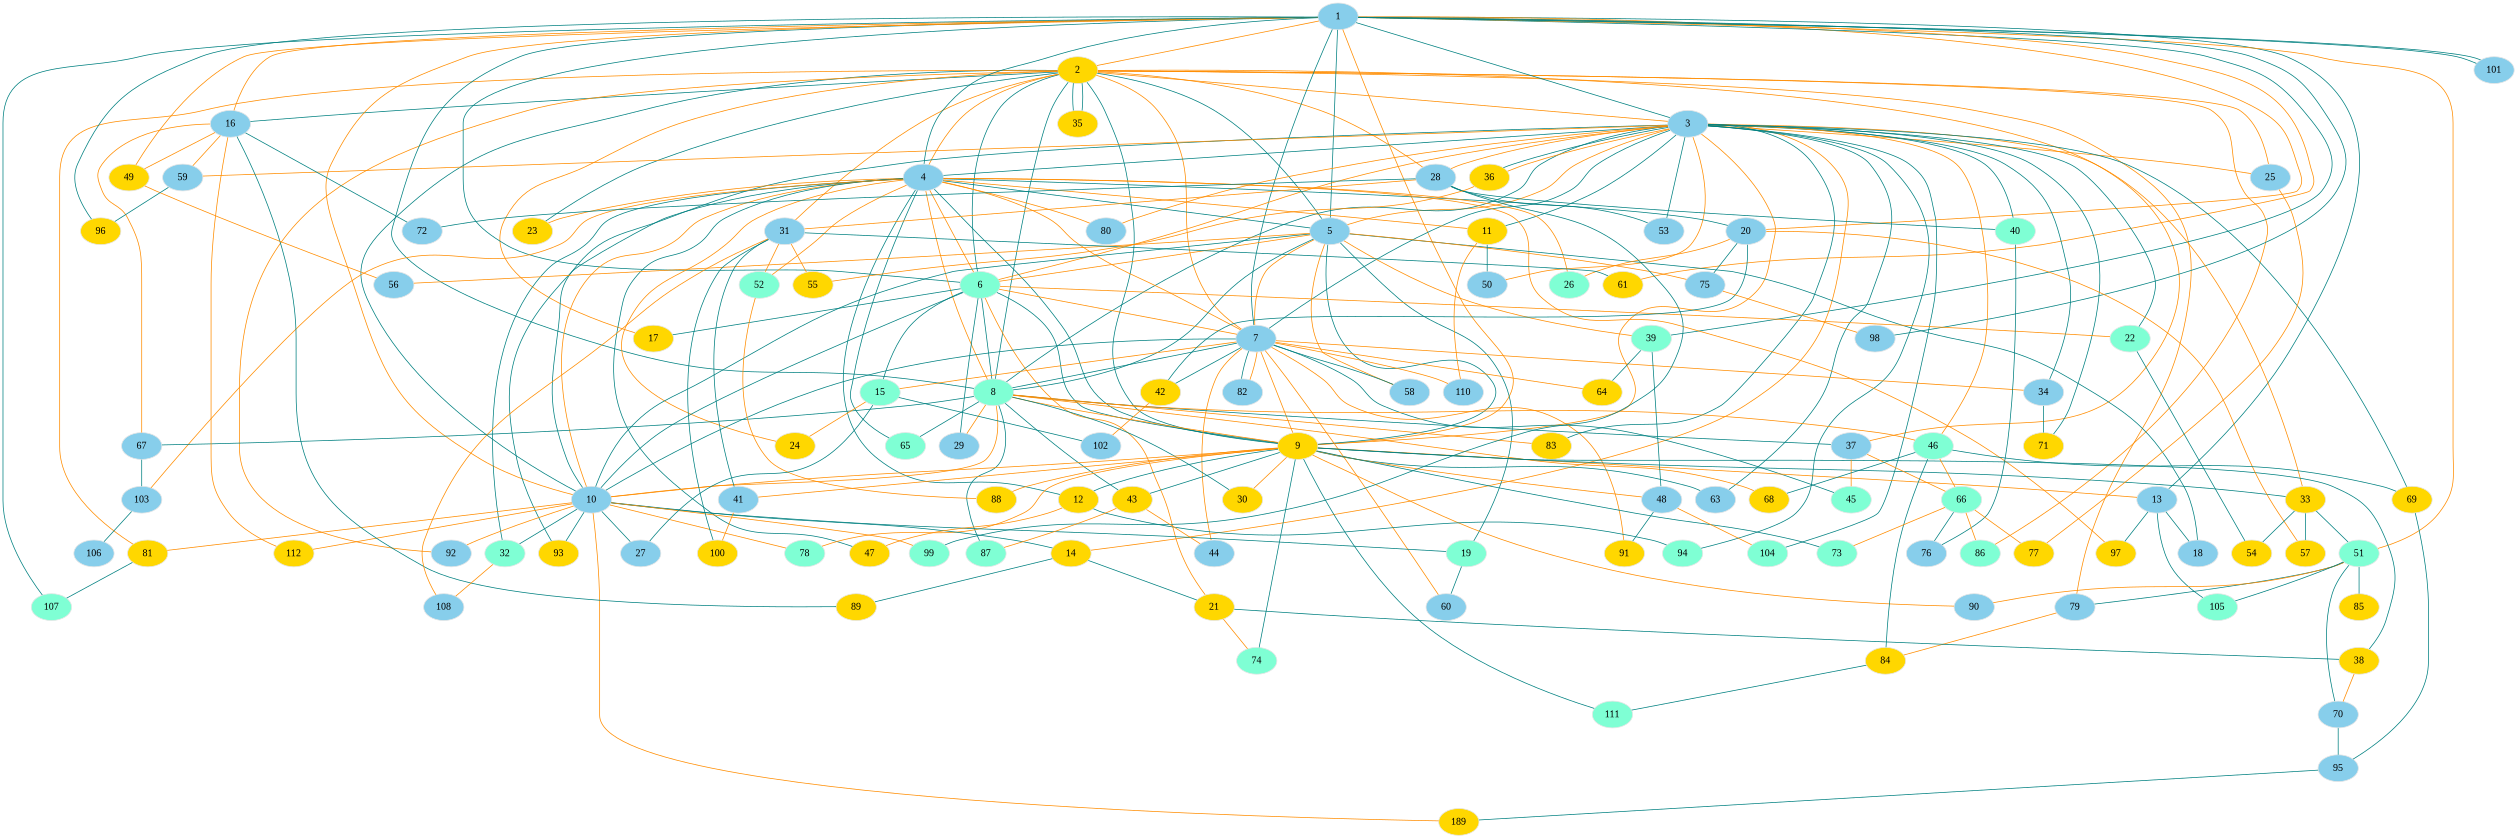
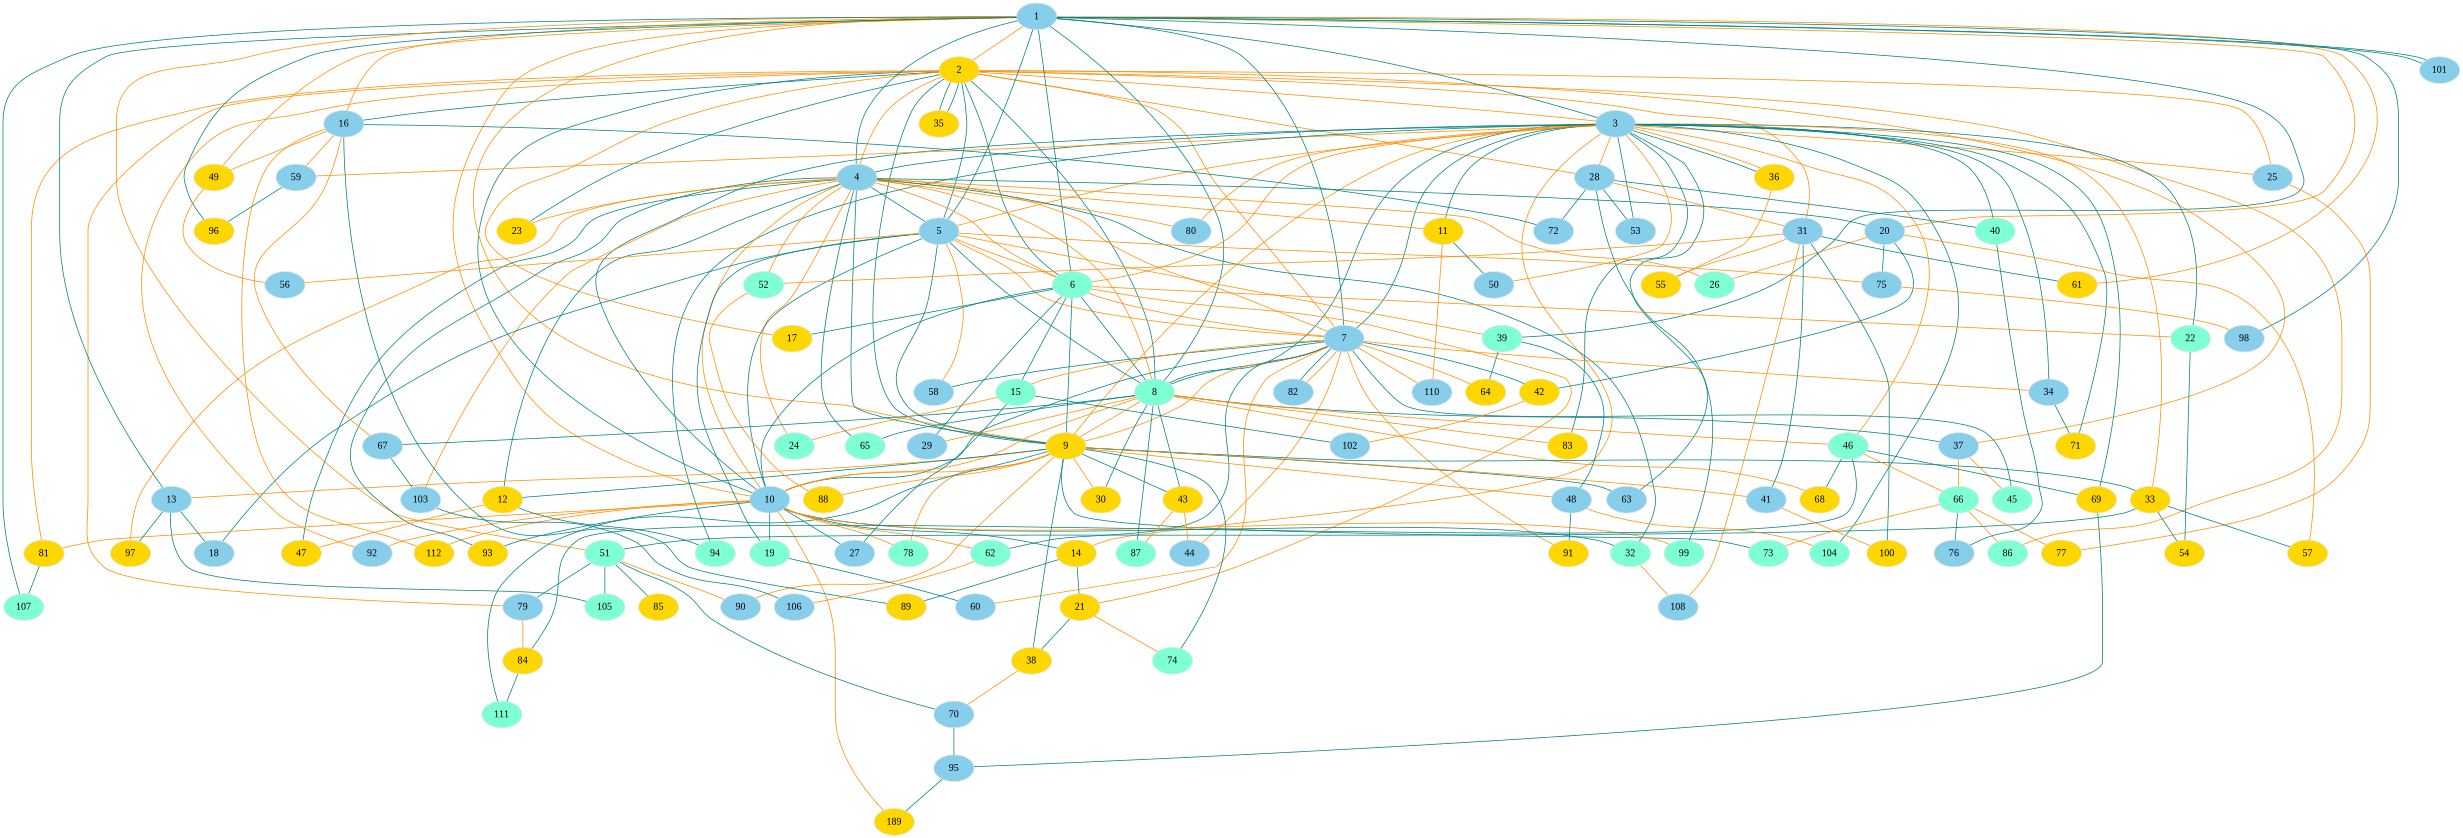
(795, 446) -> (794, 446)
none -> (990, 553)
